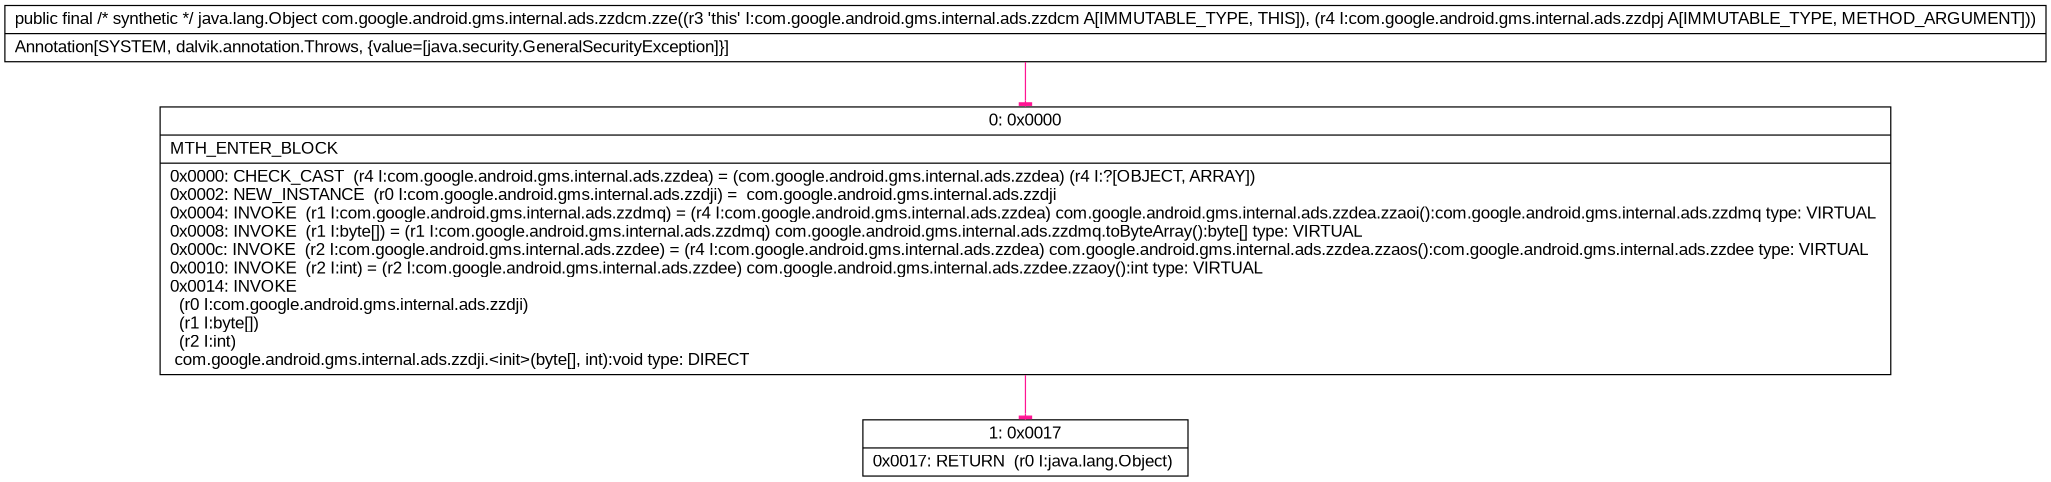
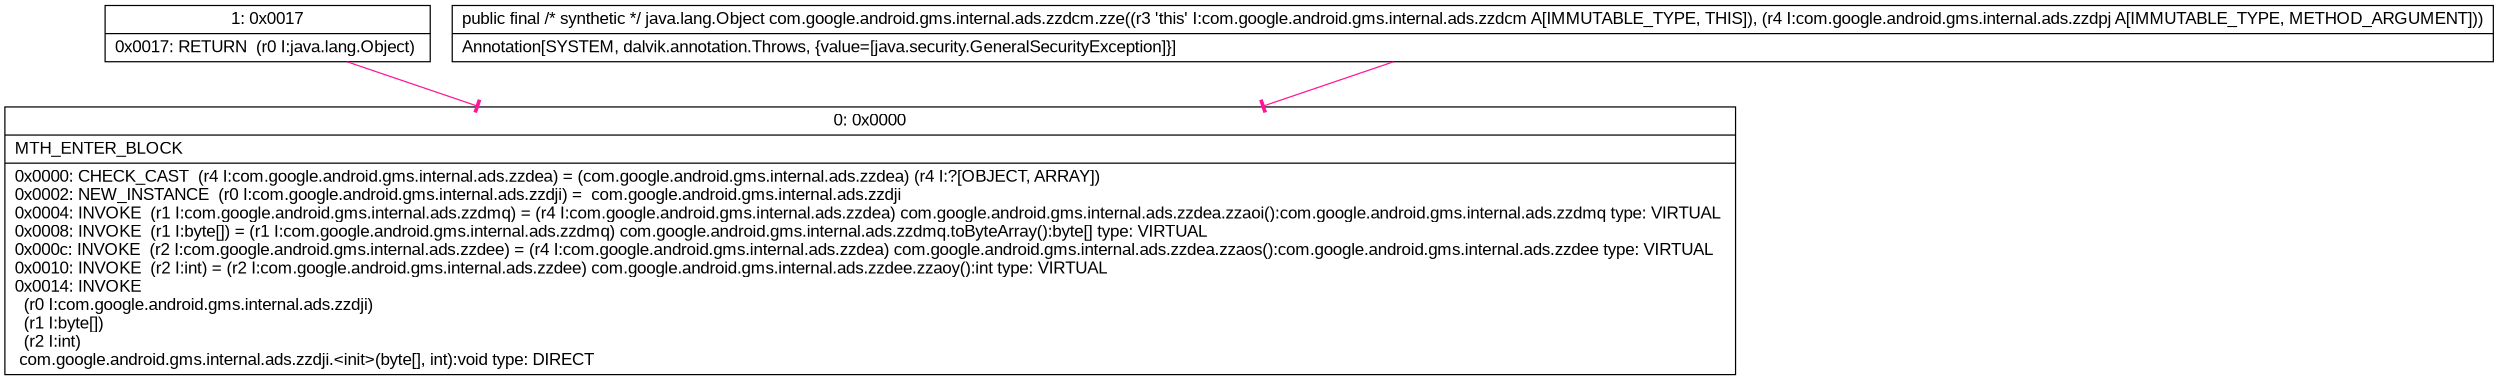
(1025, 394) -> (410, 83)
